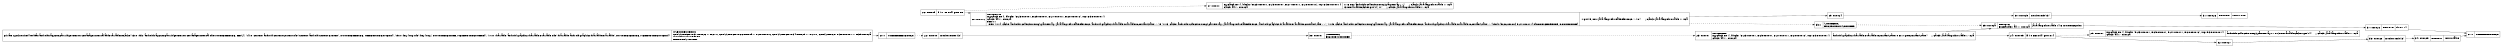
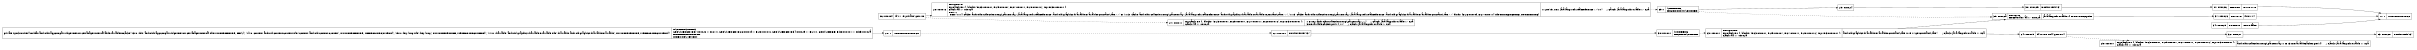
none -> (2319, 8)
(950, 12) -> (910, 16)
(1757, 16) -> (1768, 9)
(2409, 38) -> none
